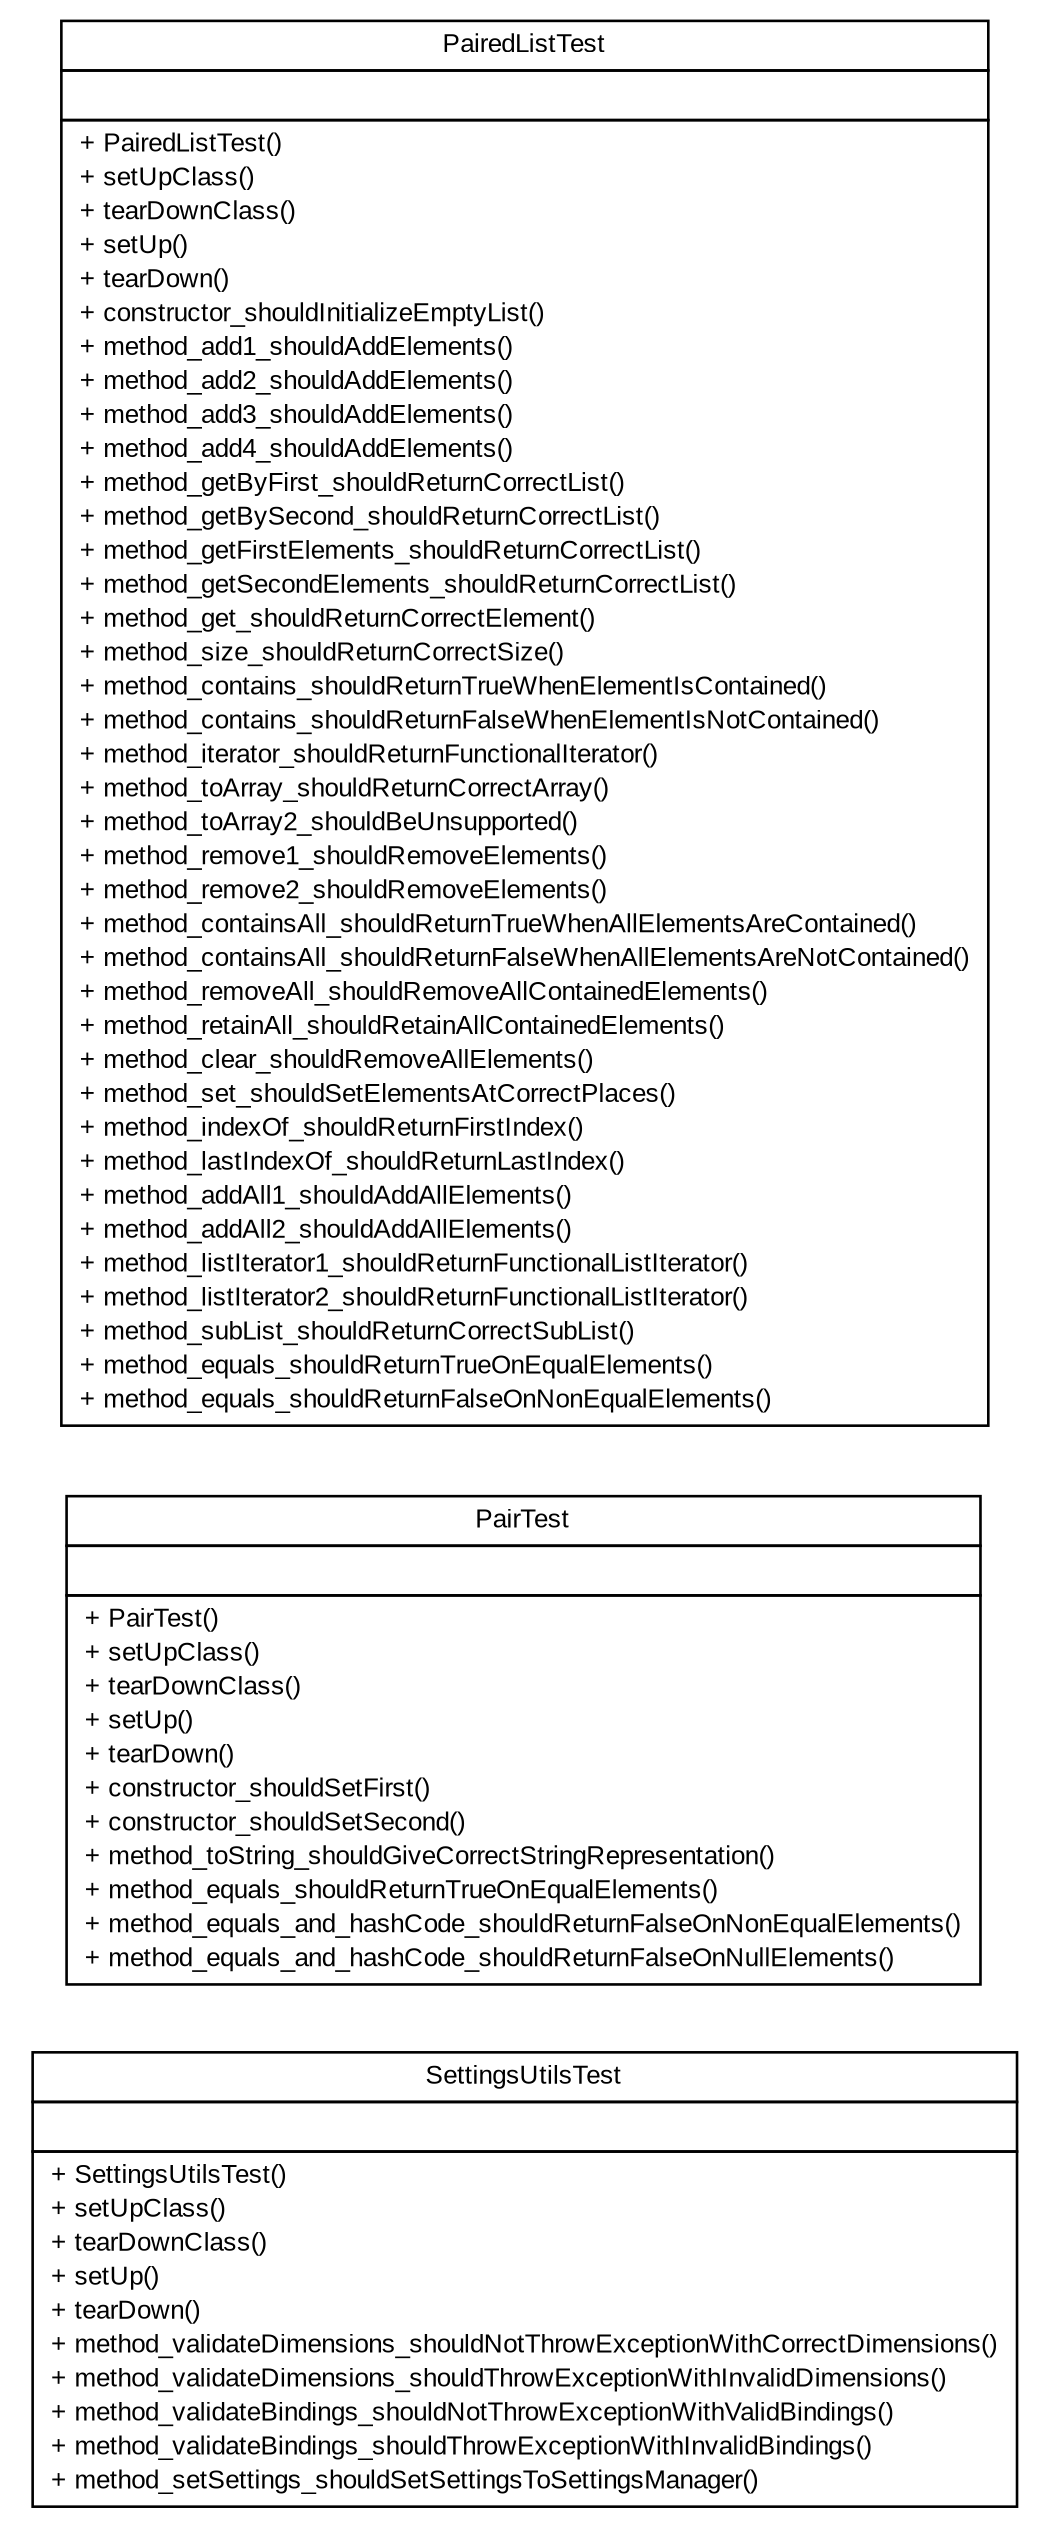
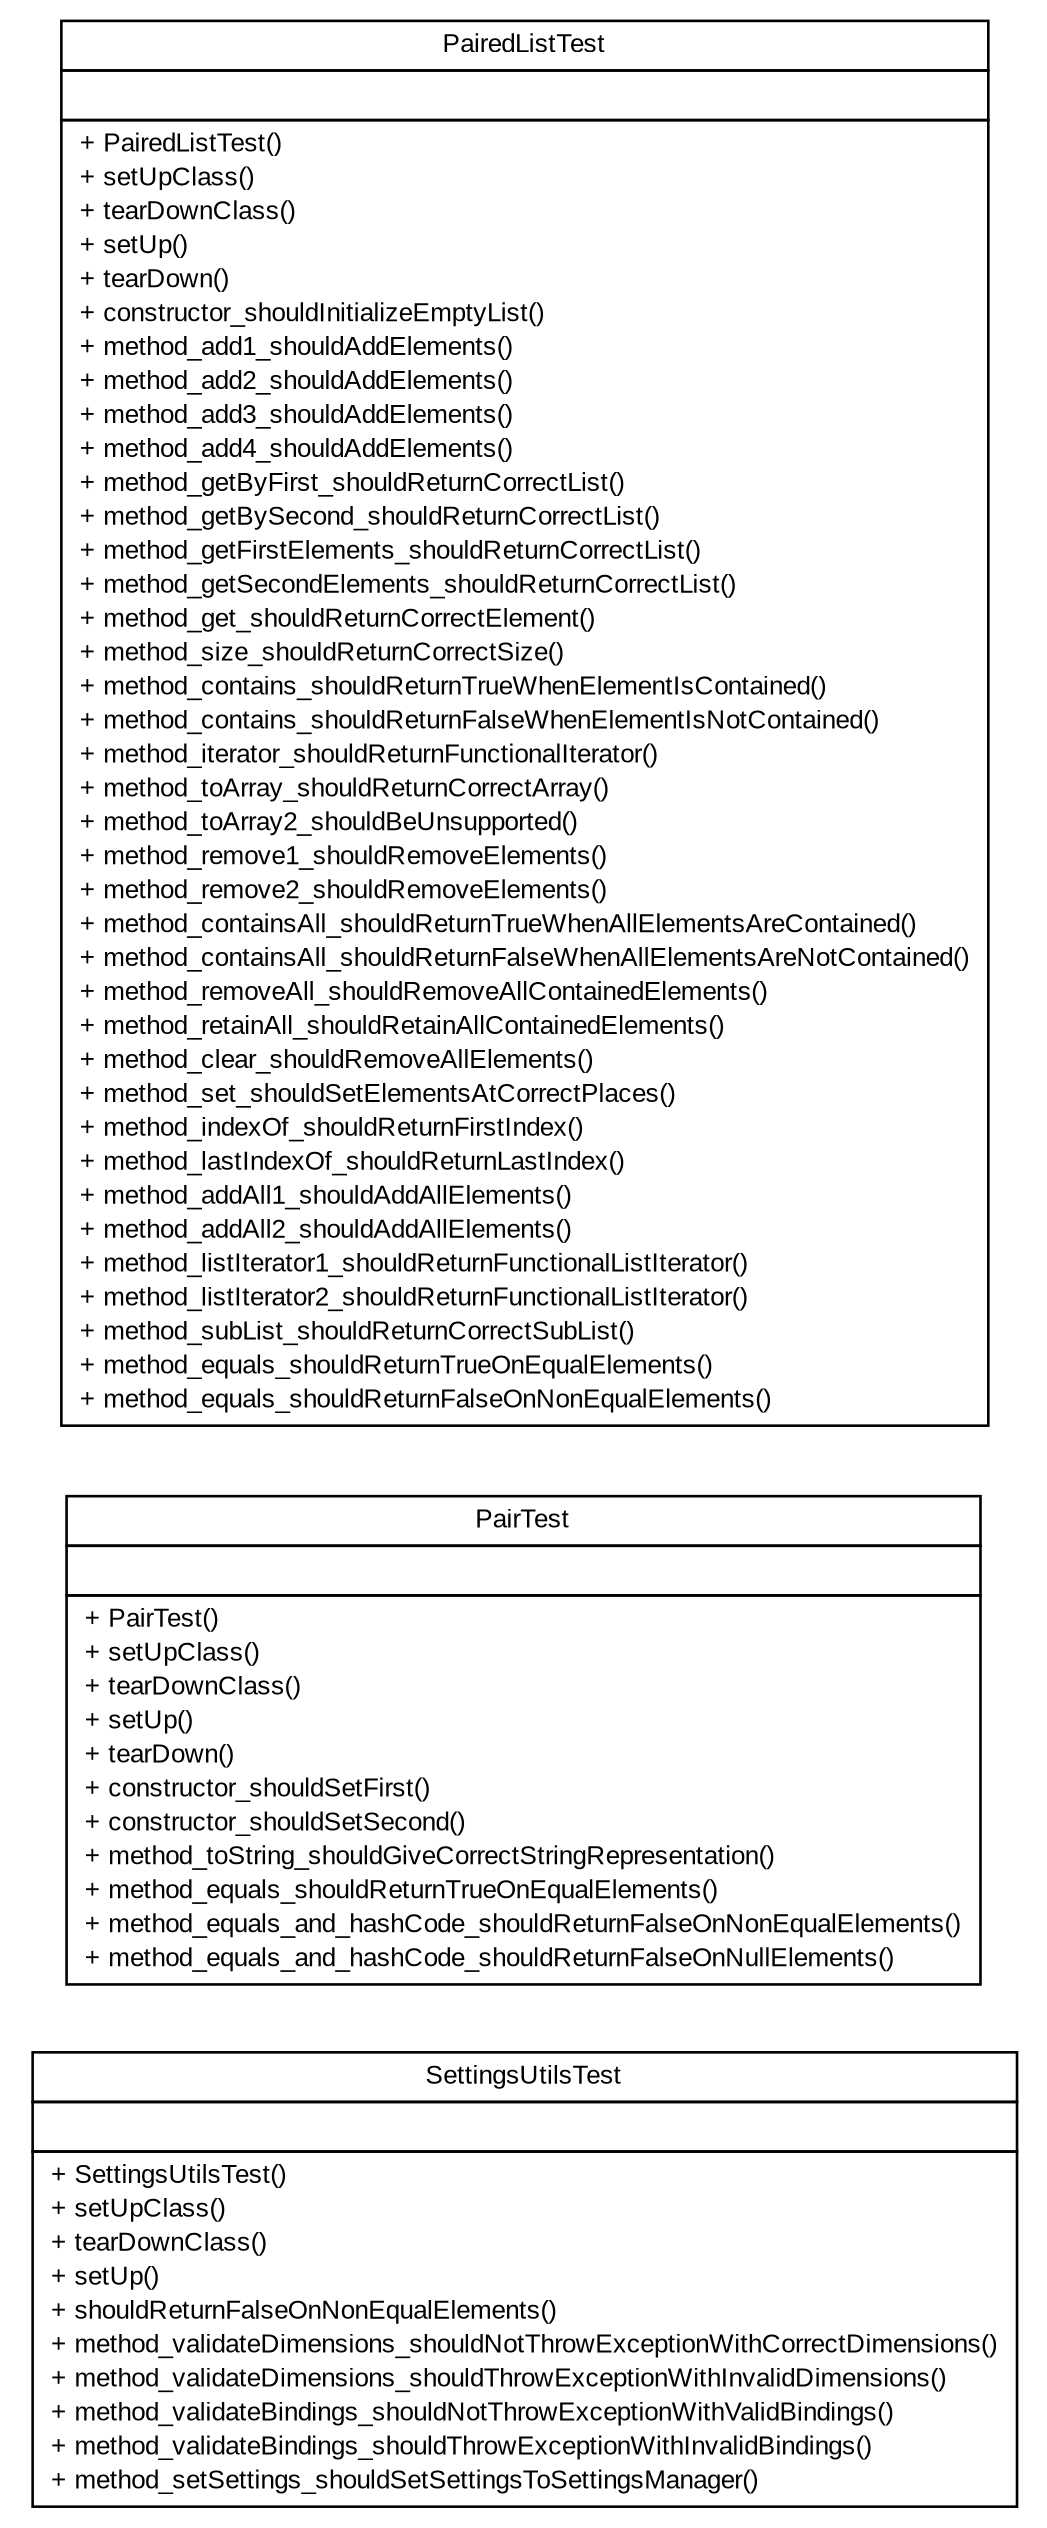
(127, 2311) -> (304, 2311)
